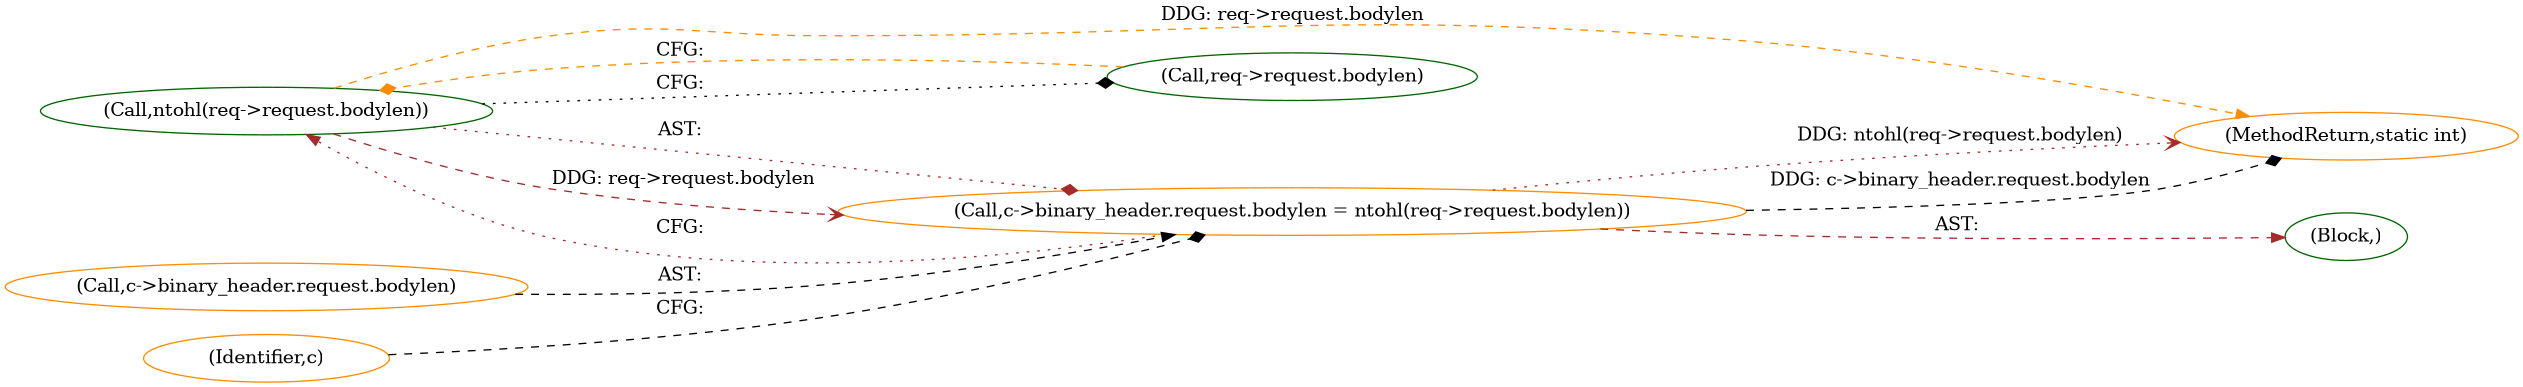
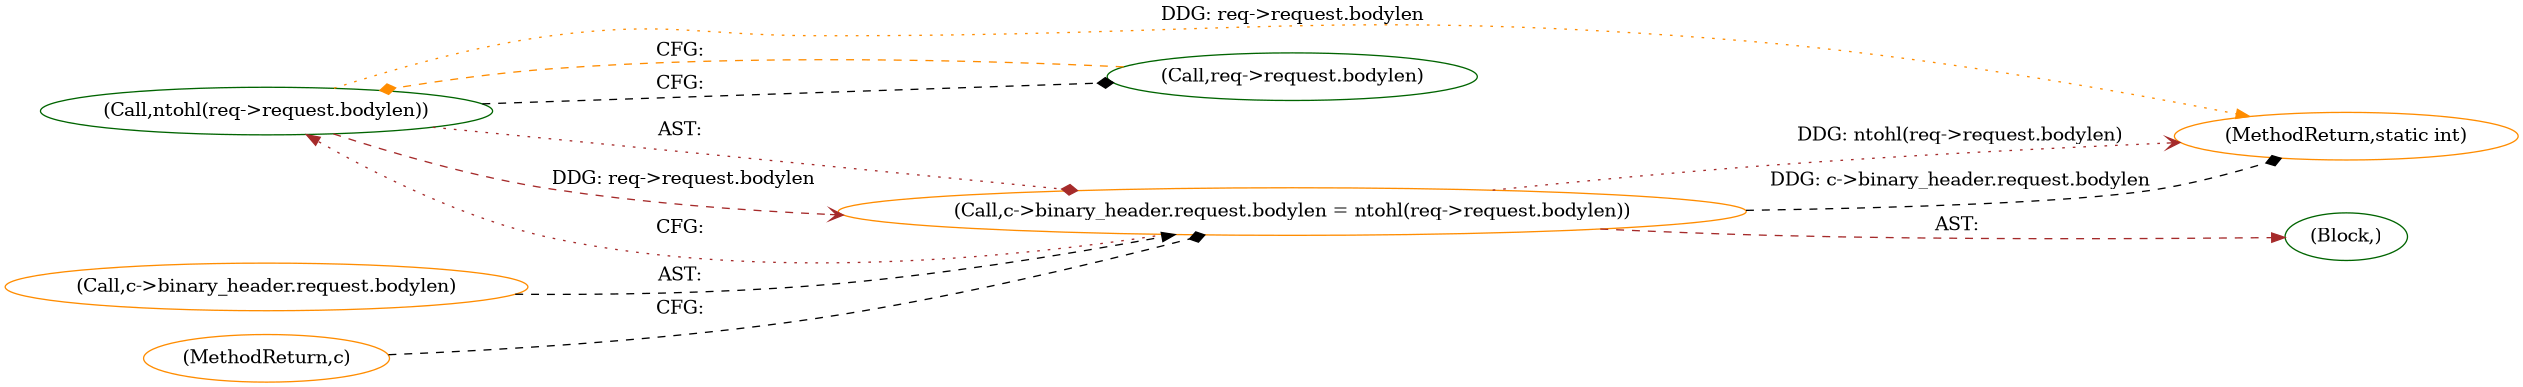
(1285, 26) -> (1285, 26)
(790, 94) -> (790, 94)
(267, 358) -> (267, 358)
